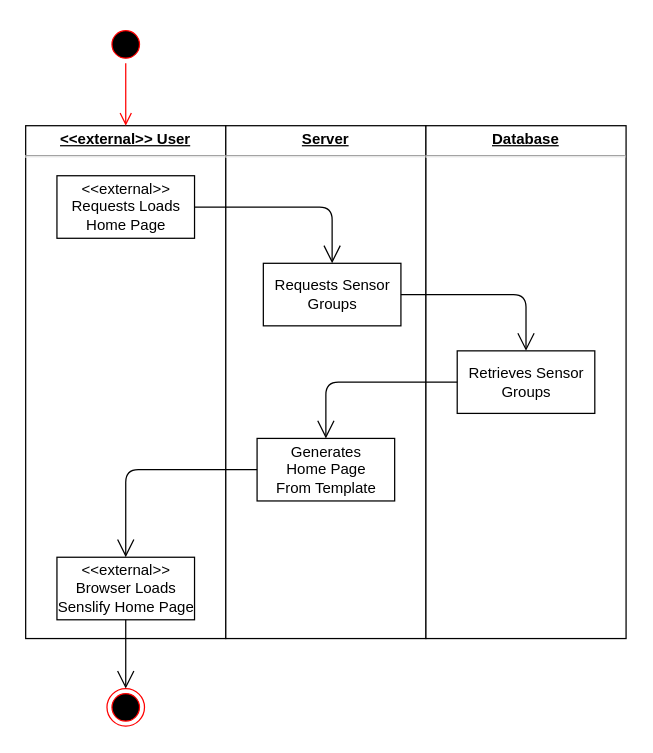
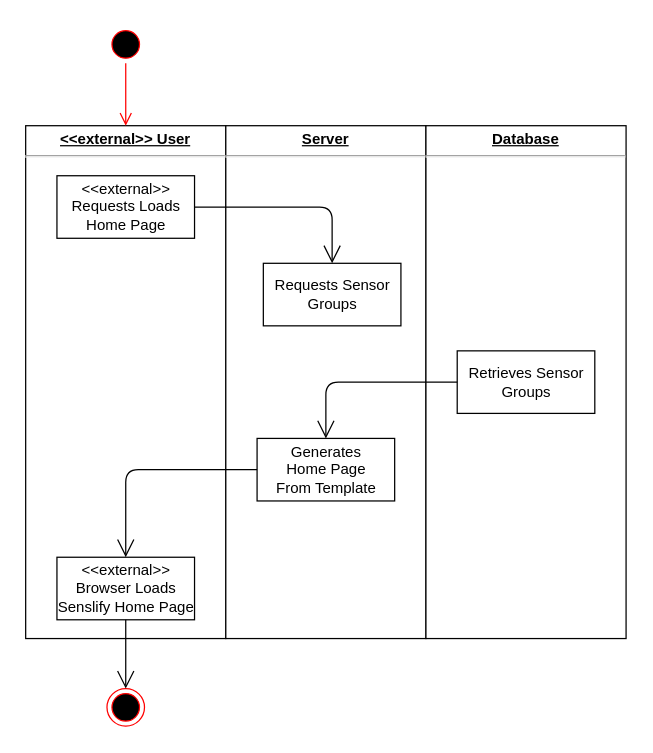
(484, 294) -> none
